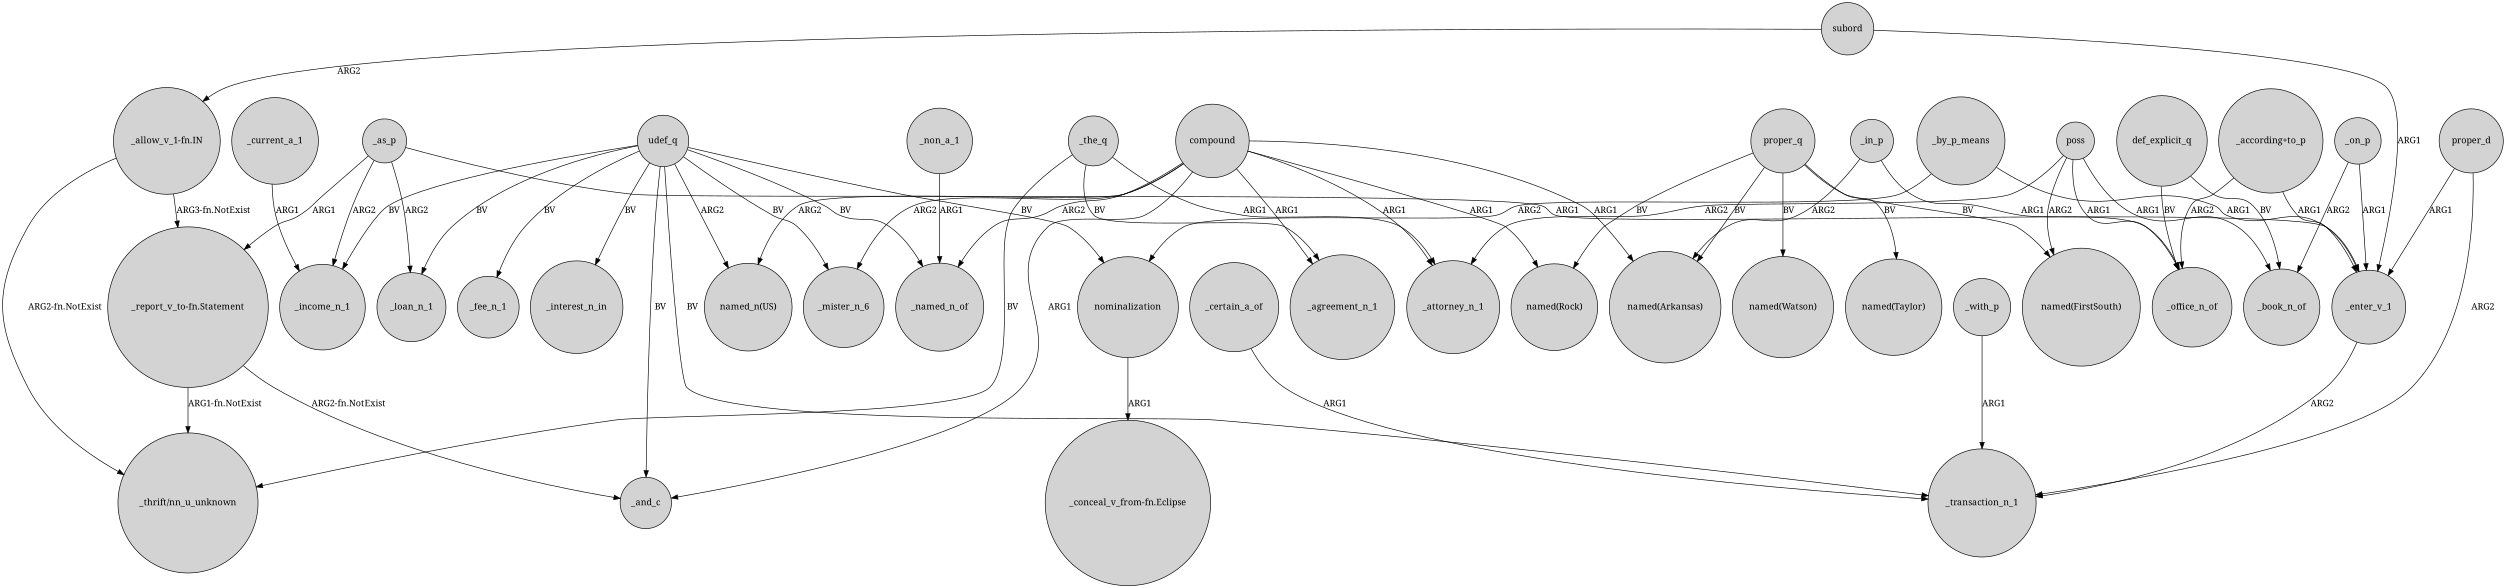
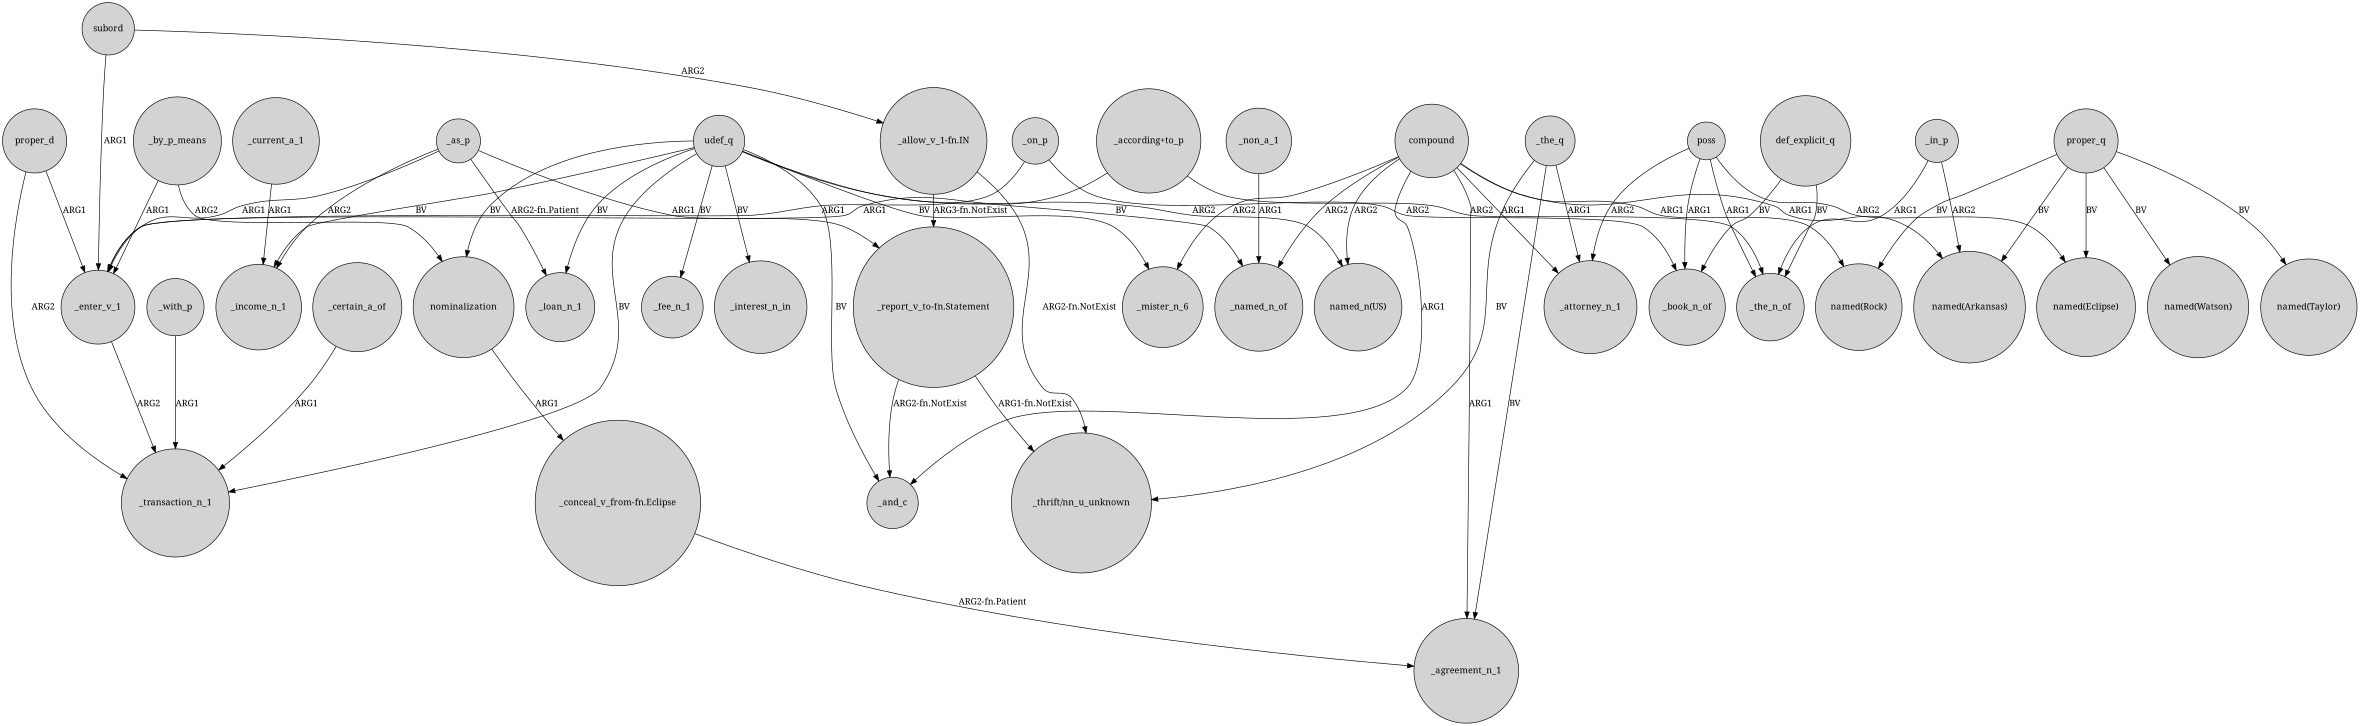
(417, 211) -> (545, 210)
(2081, 307) -> (2086, 307)
(2192, 307) -> (1770, 307)
none -> (1047, 622)
